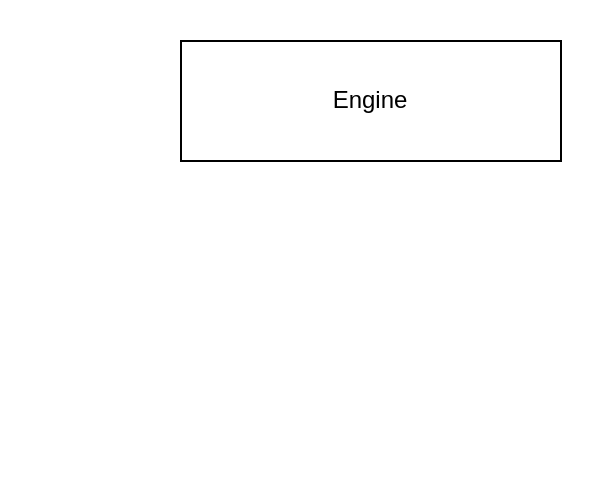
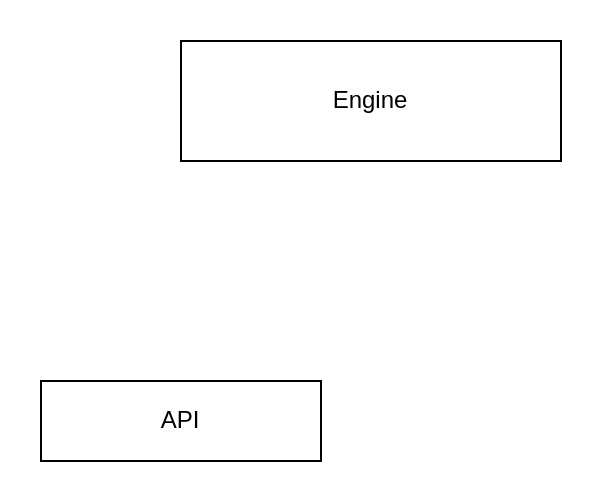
none -> (181, 421)
